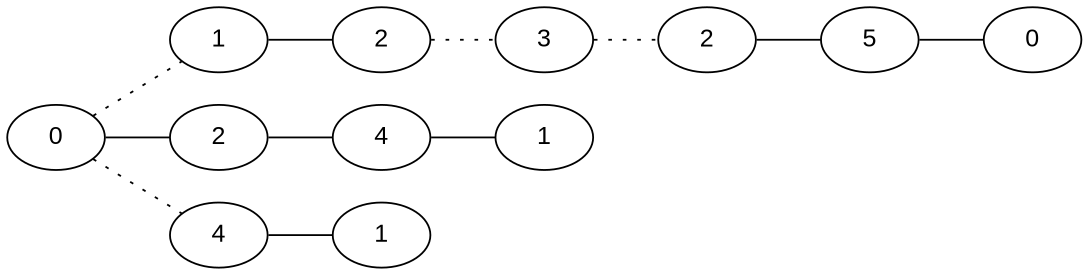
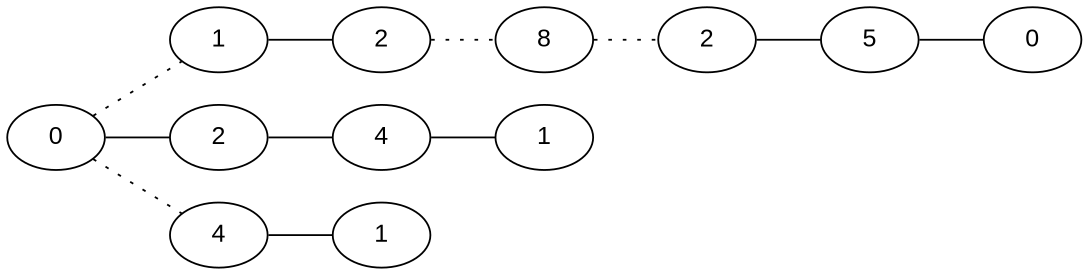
(544, 40) -> (544, 40)
